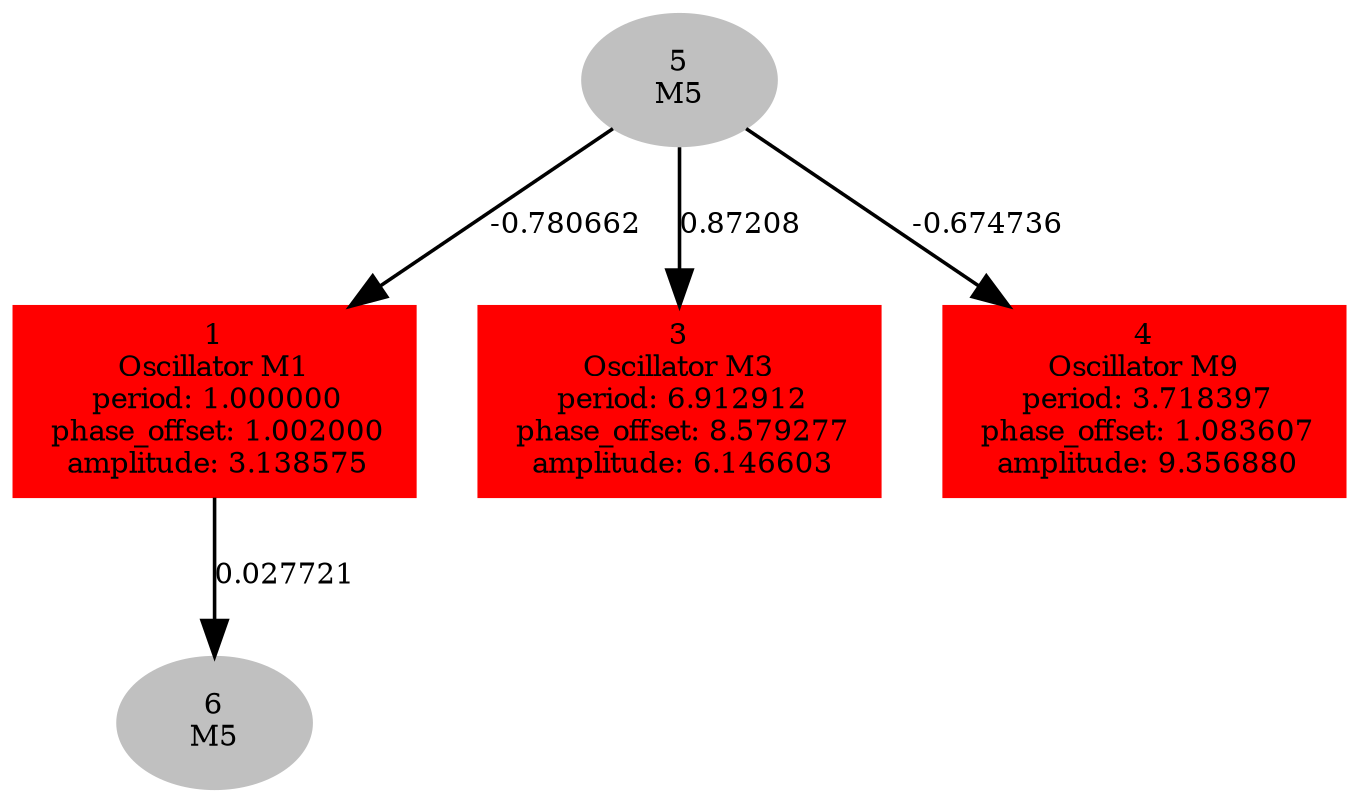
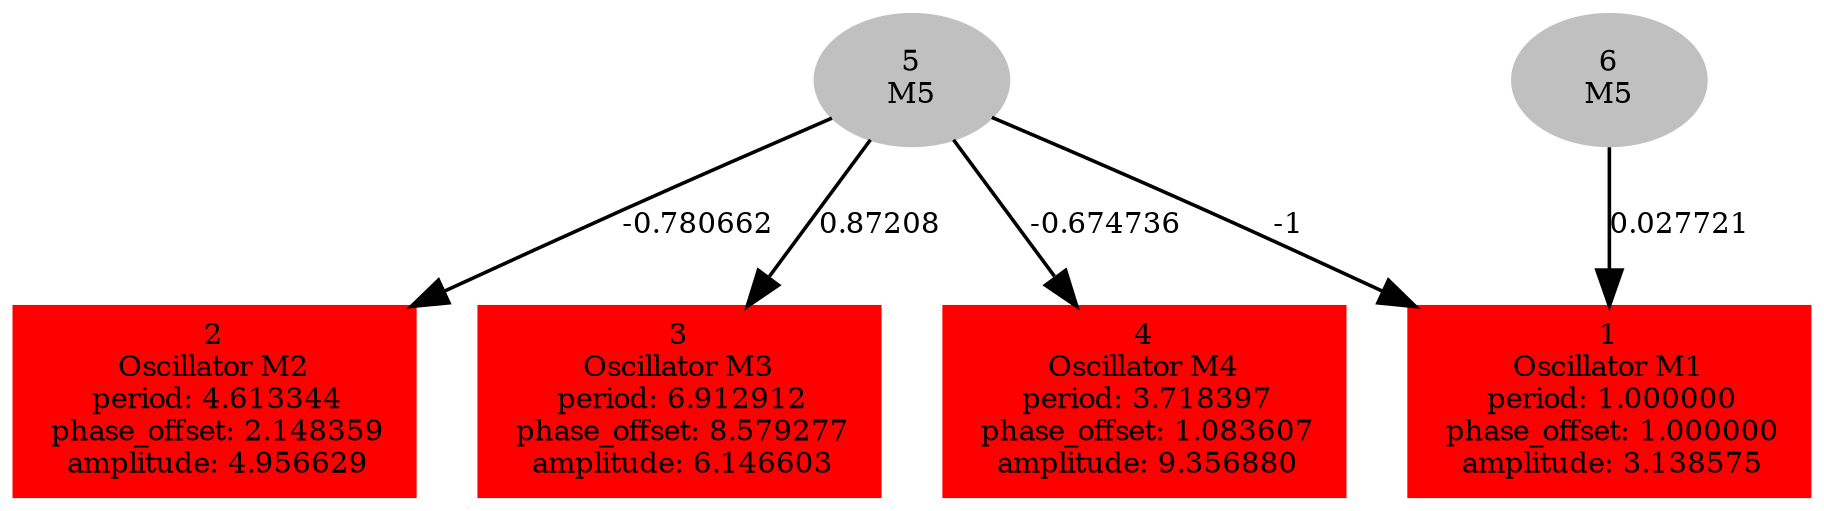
(570, 226) -> (1293, 226)
(1144, 368) -> (1144, 368)
none -> (215, 402)
(215, 432) -> (1609, 432)
(215, 559) -> (1609, 209)
